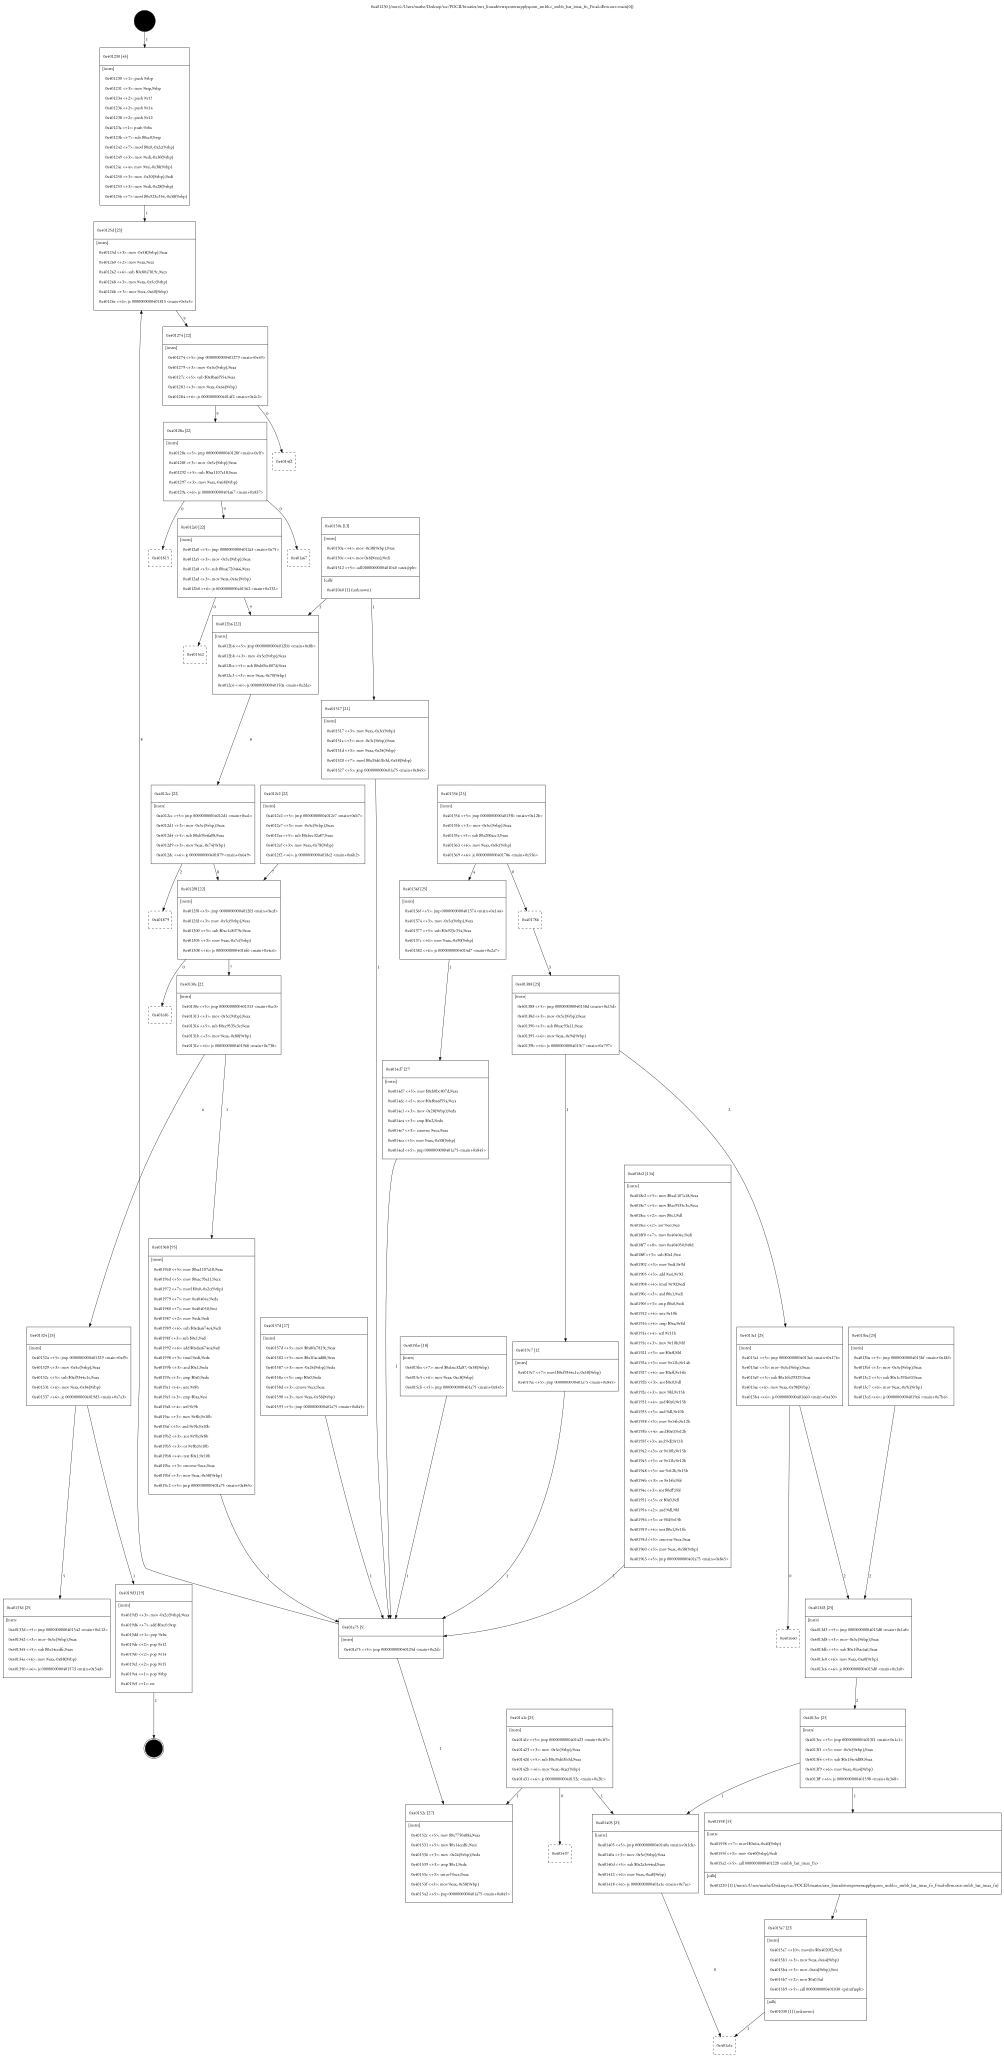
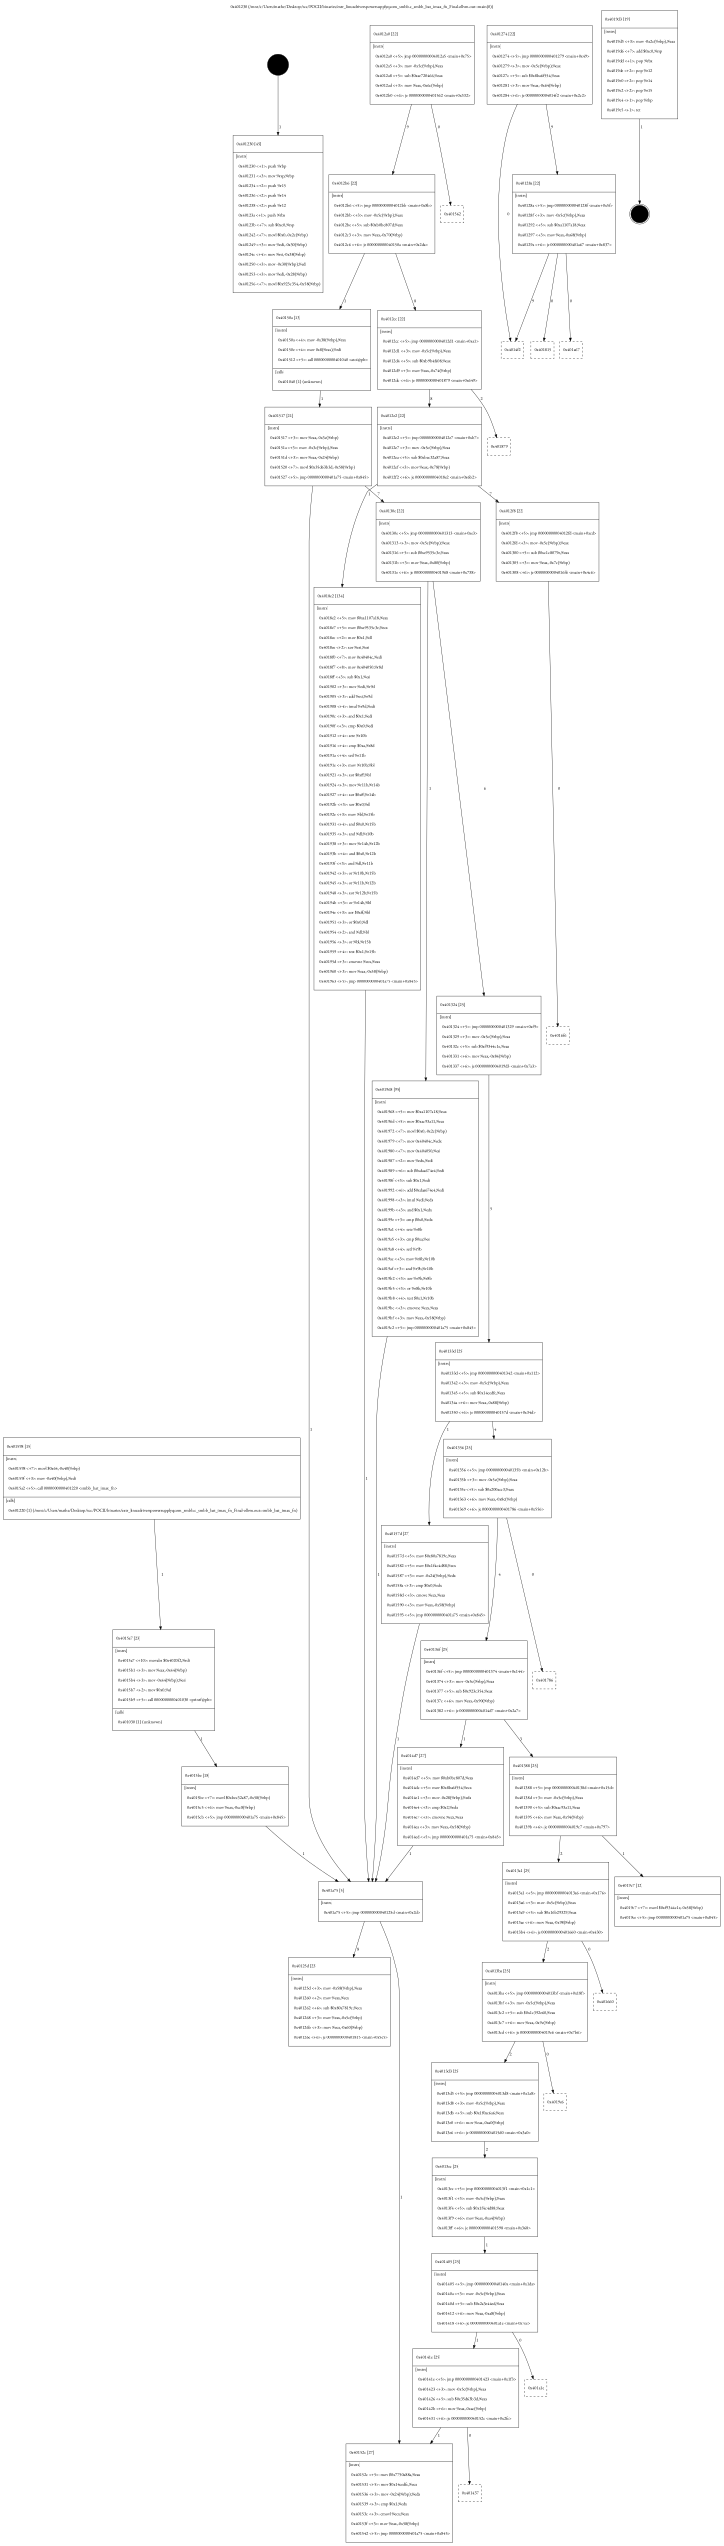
(145, 212) -> none
(181, 317) -> none
(222, 508) -> (533, 296)
none -> (352, 531)
(318, 606) -> (353, 280)
(216, 871) -> (429, 397)
(541, 951) -> (518, 1737)
(229, 966) -> (373, 493)
none -> (493, 1429)
none -> (432, 1470)
(109, 1494) -> none
(824, 1501) -> (546, 1950)
(536, 1522) -> none
(853, 1799) -> none
(602, 1800) -> (476, 2339)
(751, 2023) -> (205, 1747)
none -> (555, 2102)
